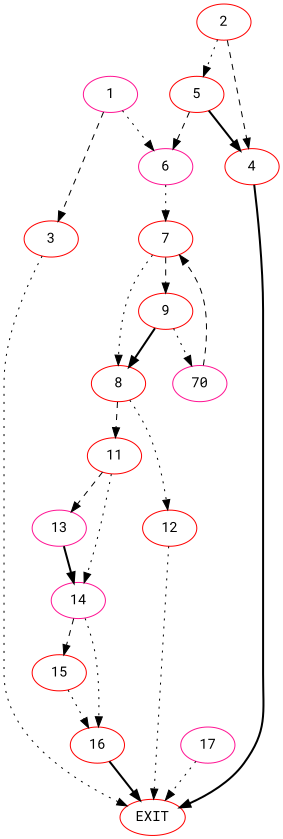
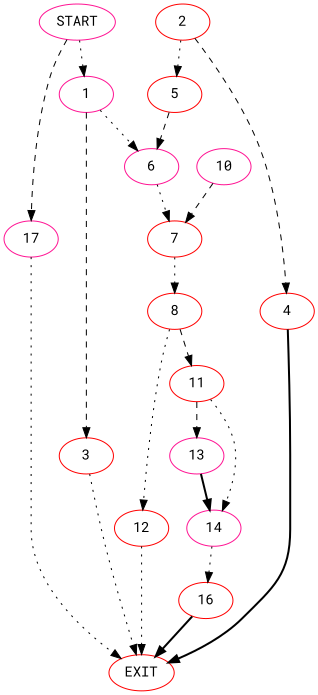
none -> (77, 22)
(221, 127) -> none
(166, 311) -> none
(200, 384) -> (224, 167)
(59, 673) -> none
